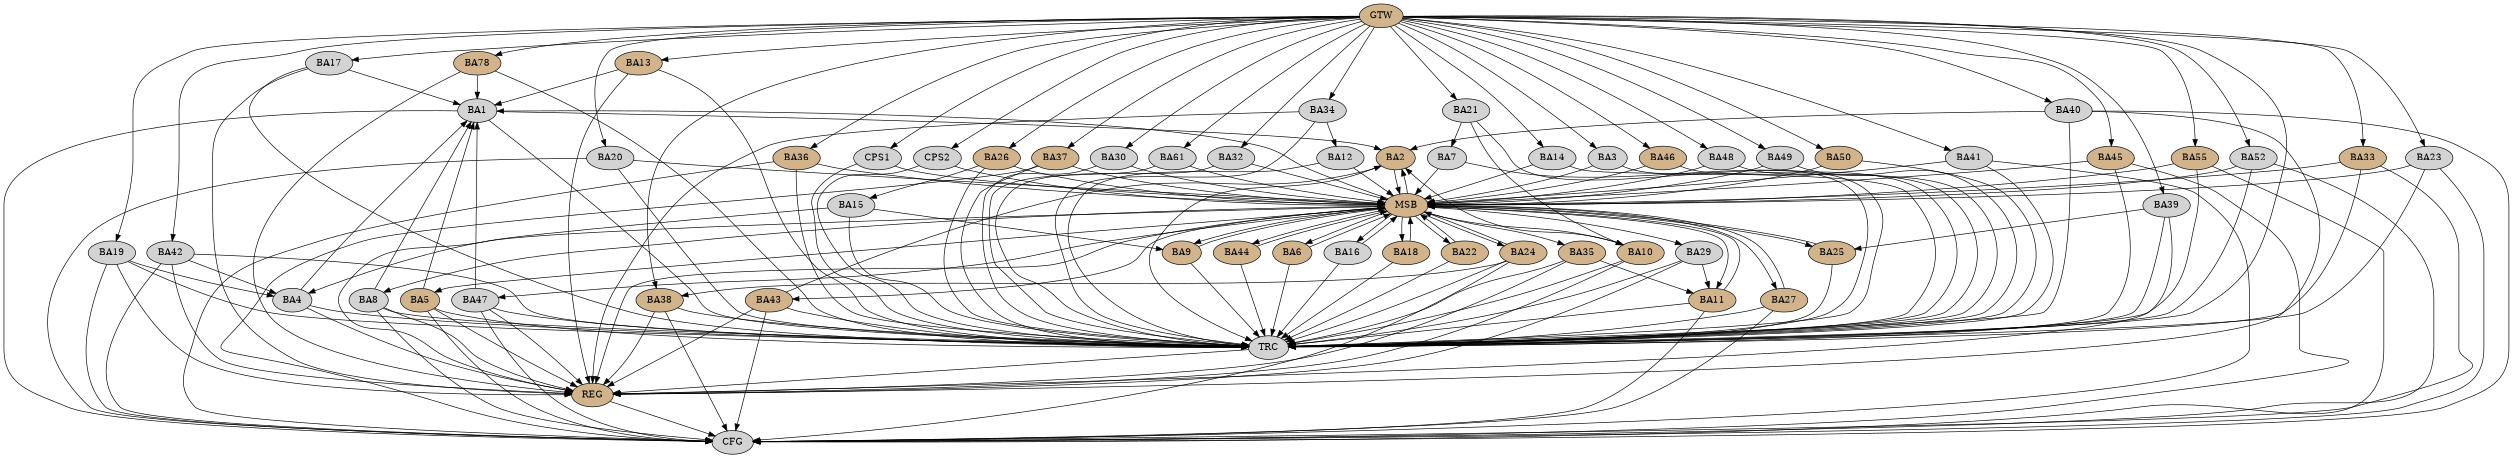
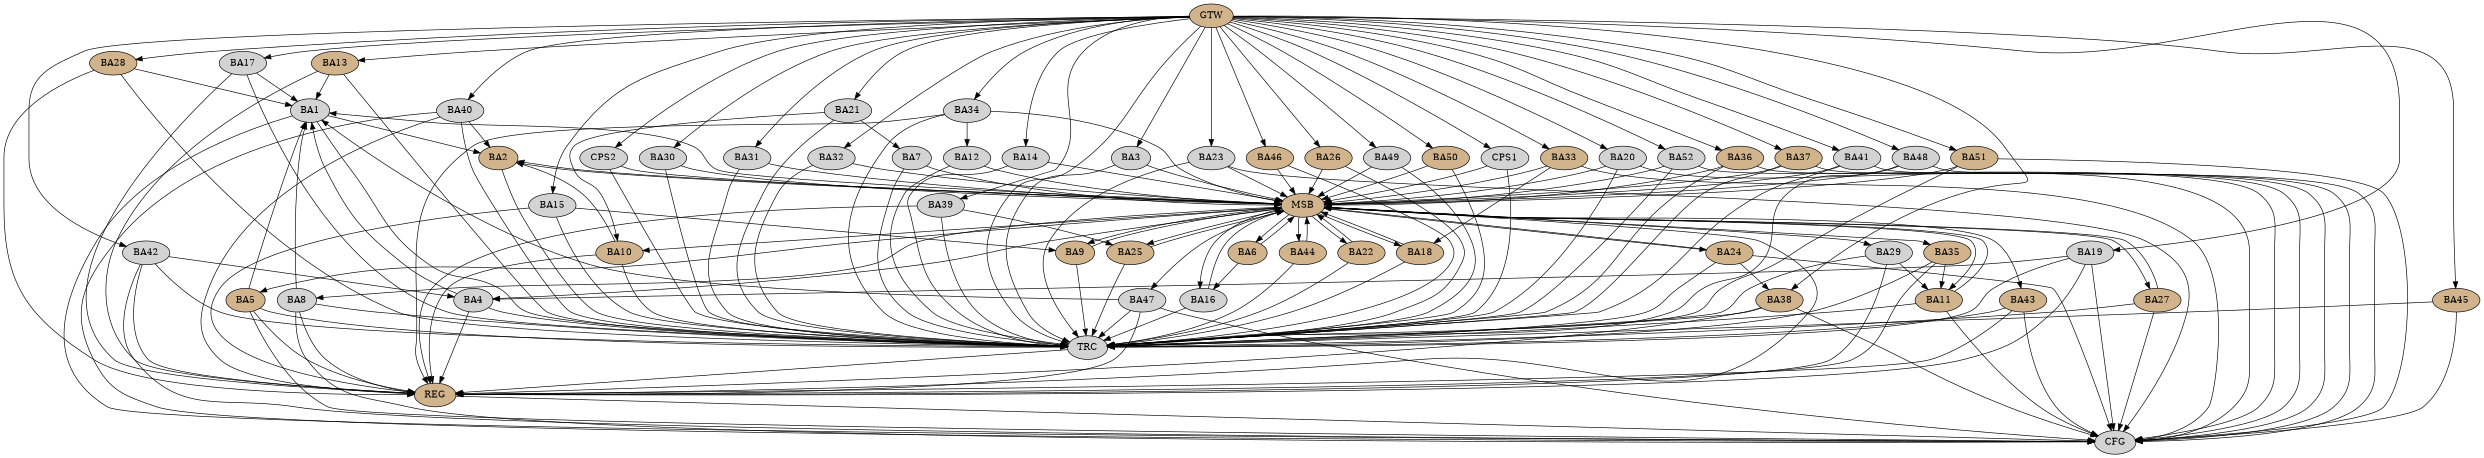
(477, 63) -> (113, 63)
(1172, 158) -> (747, 158)
(2195, 158) -> (1974, 158)
(928, 181) -> (771, 40)
(1762, 186) -> (1133, 136)
none -> (2346, 189)
(1044, 203) -> none
(1281, 297) -> (1228, 274)
(1873, 338) -> (1492, 205)
